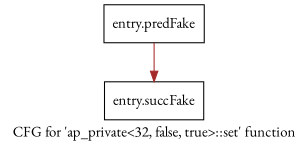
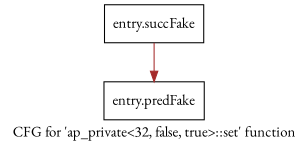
(154, 57) -> (154, 57)
